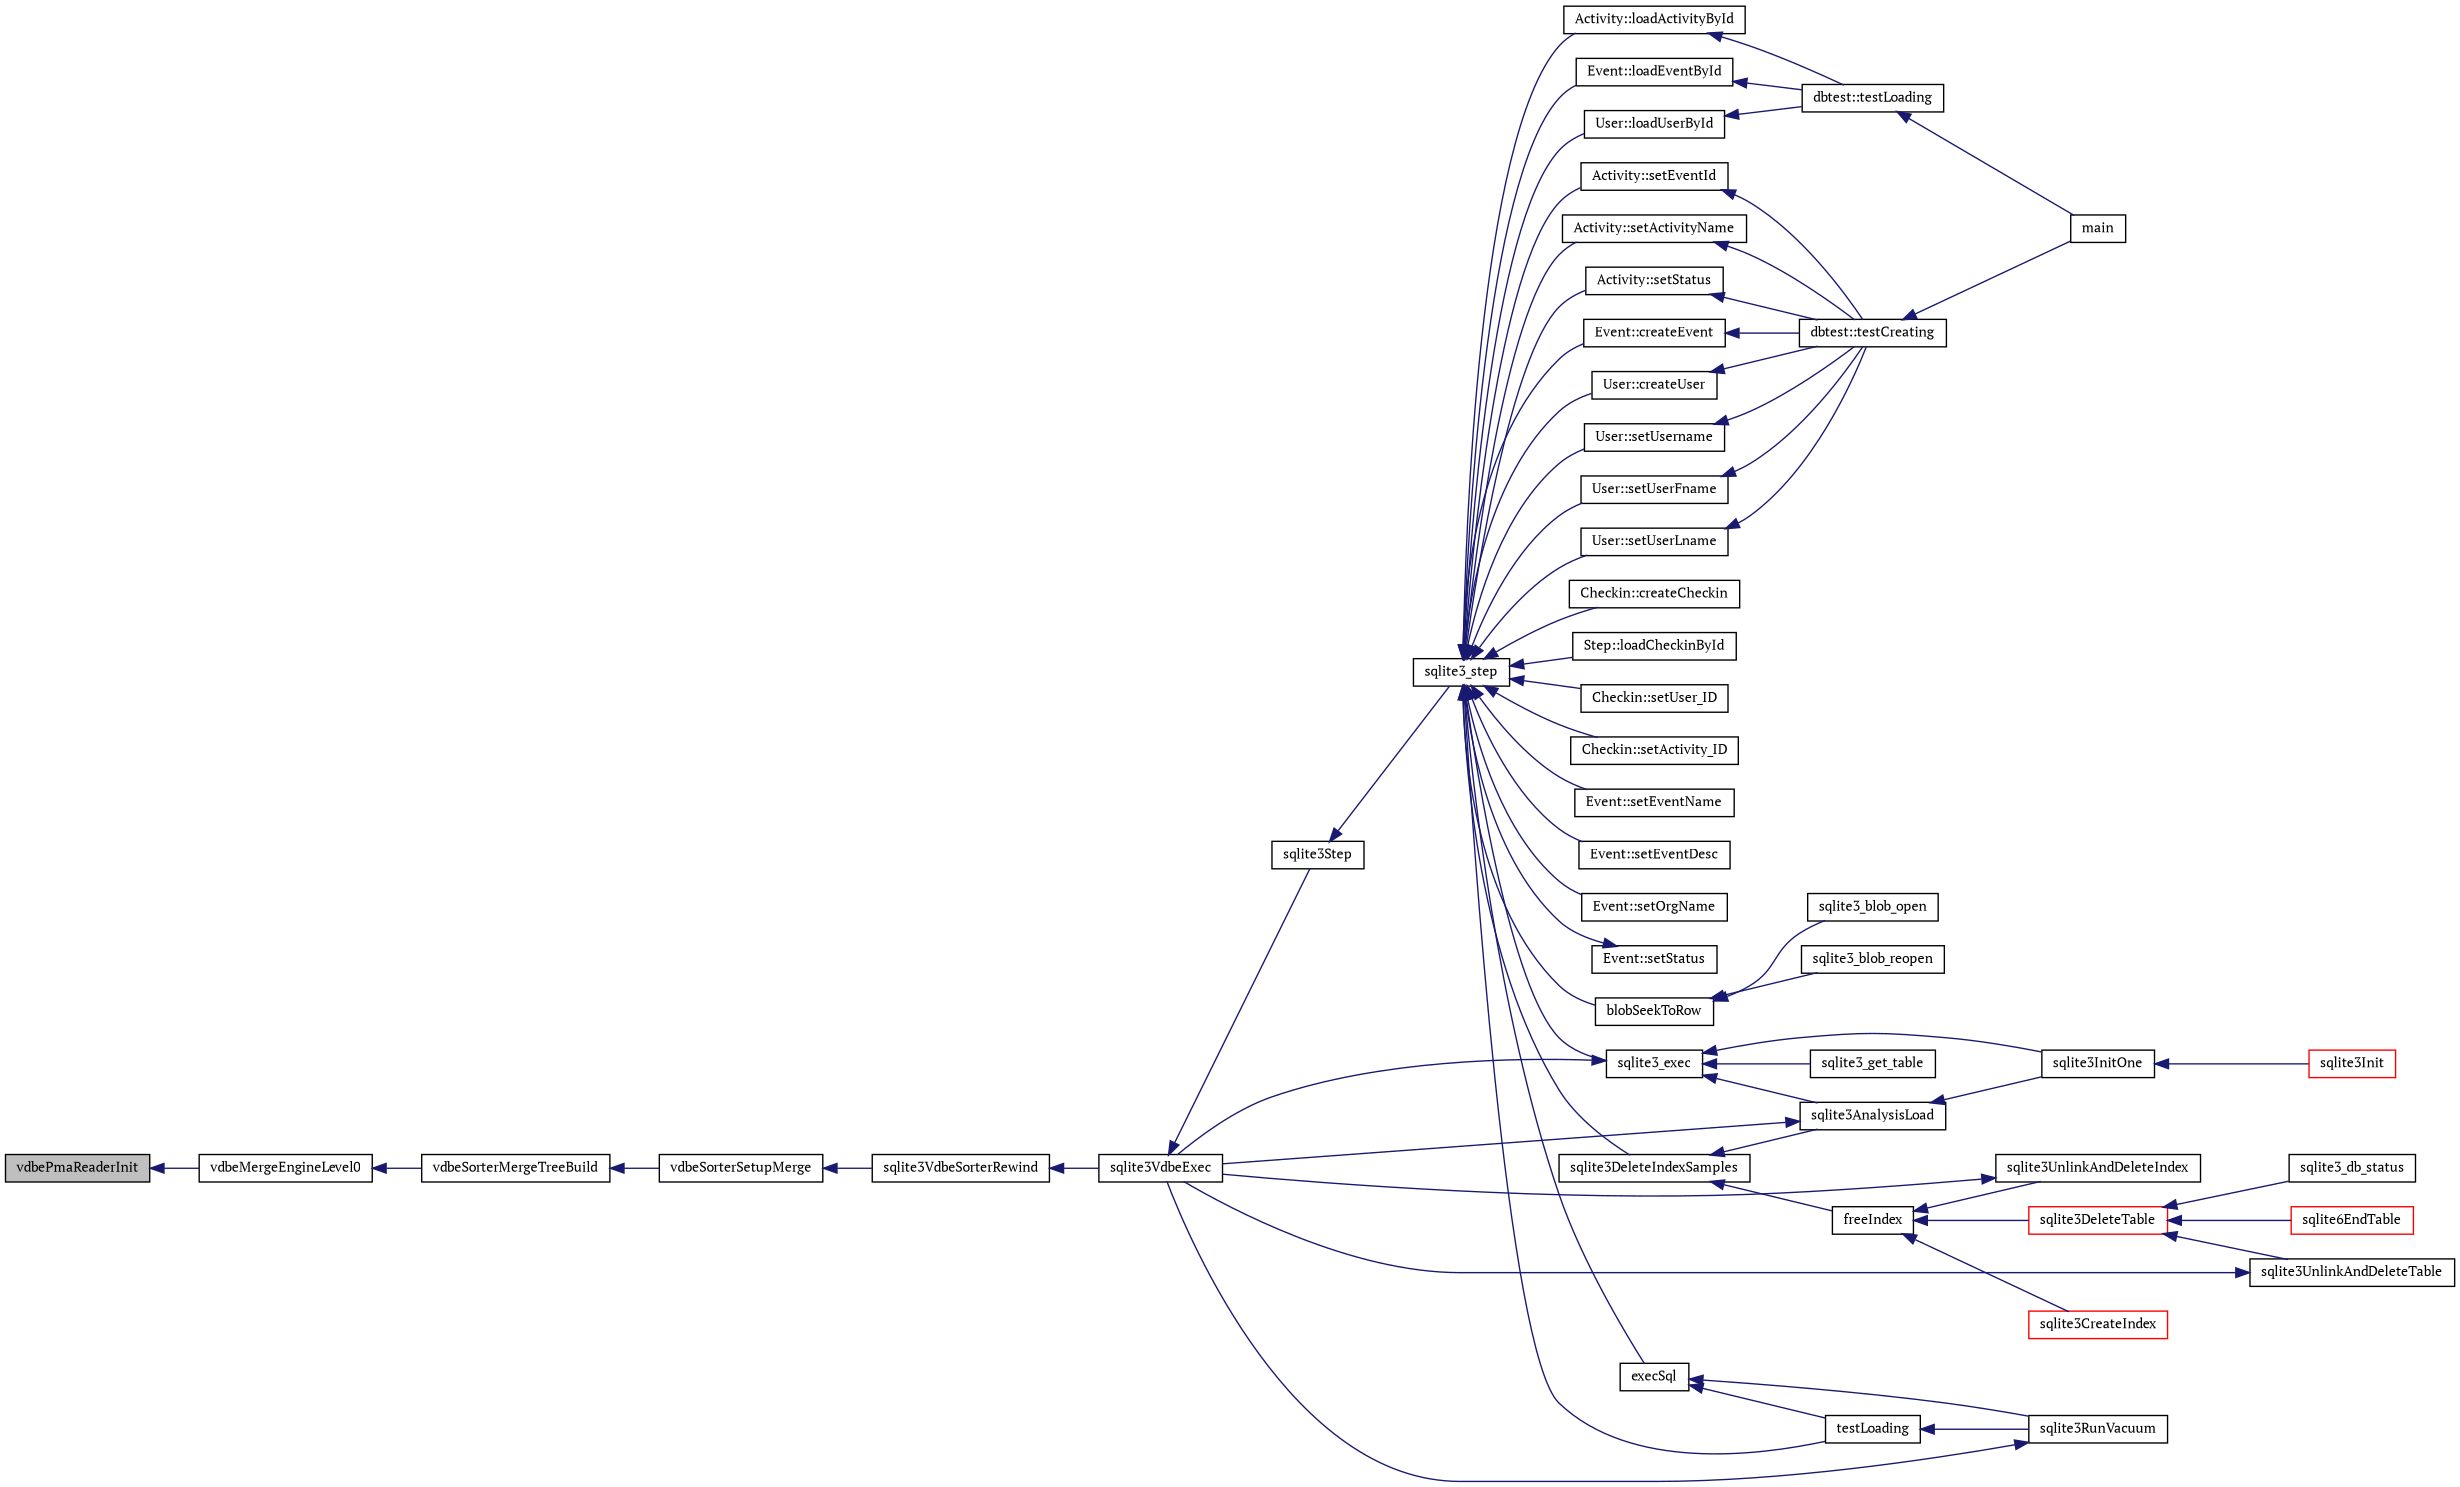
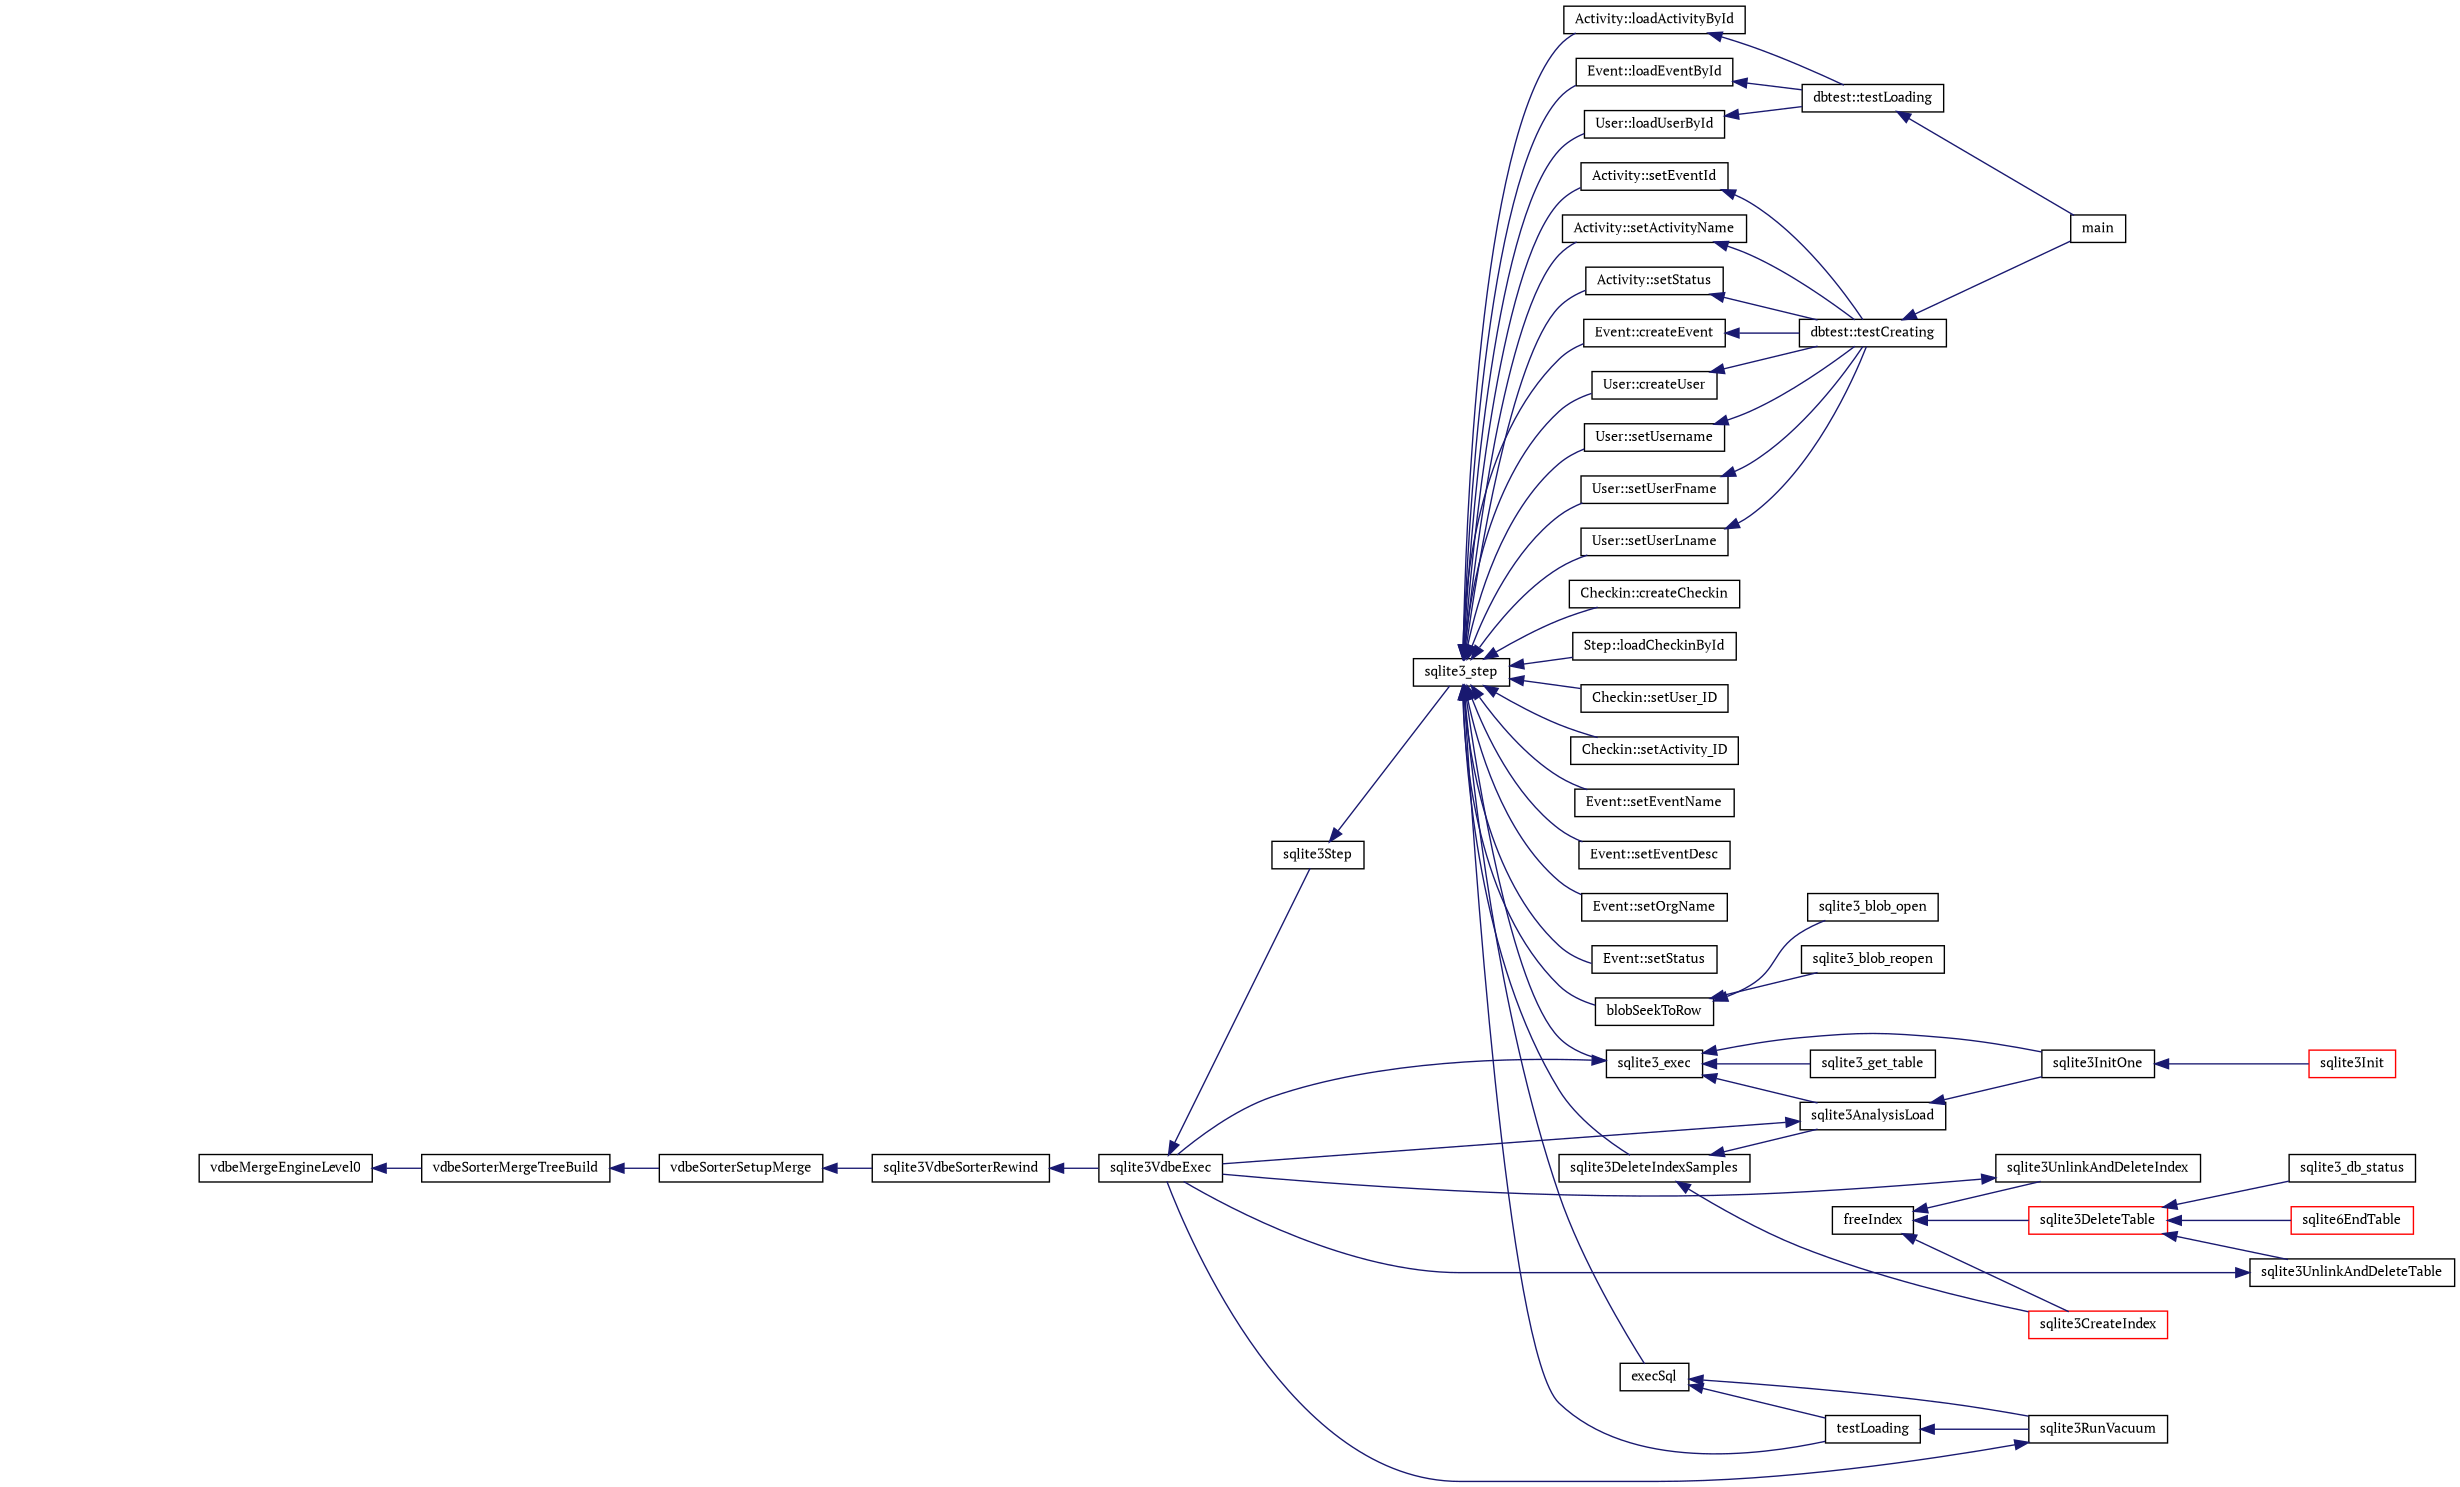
(1501, 835) -> (1506, 870)
(78, 1168) -> none
(1792, 1201) -> (1844, 1263)
